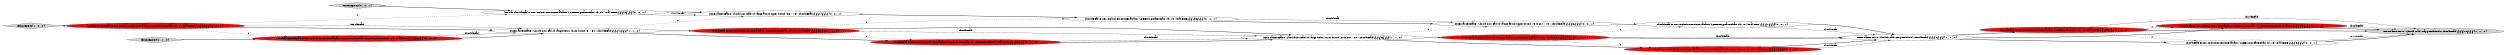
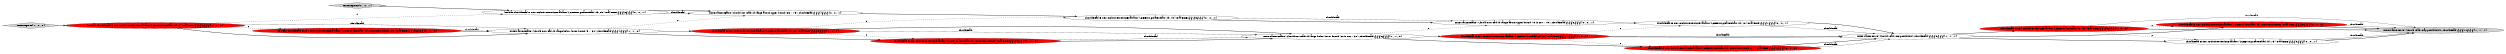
(155, 40) -> none
